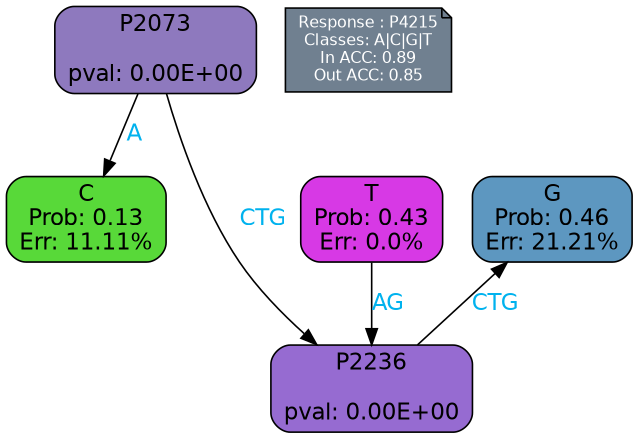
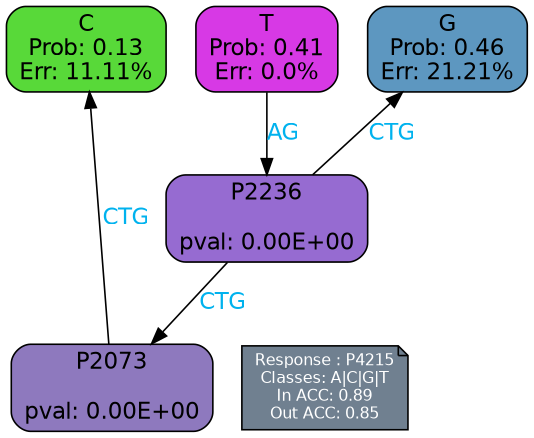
(135, 135) -> (126, 218)
(372, 219) -> (267, 49)
(217, 224) -> (195, 297)
